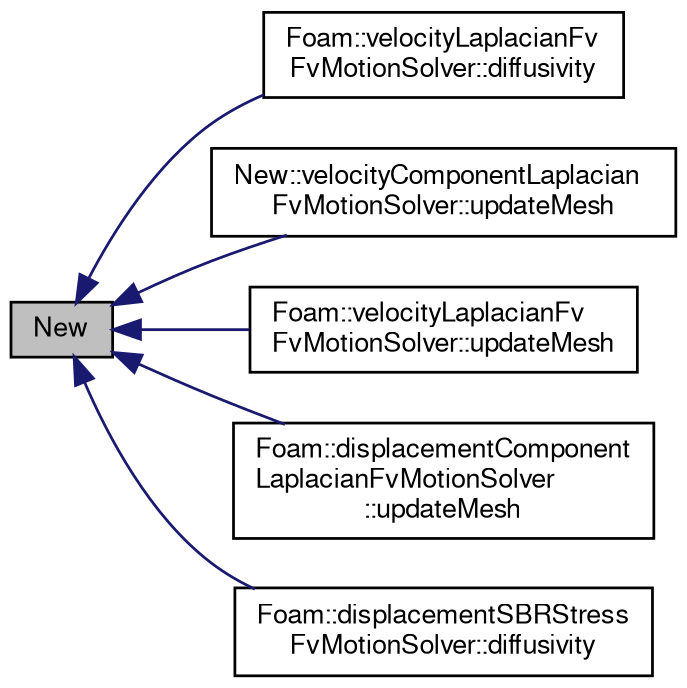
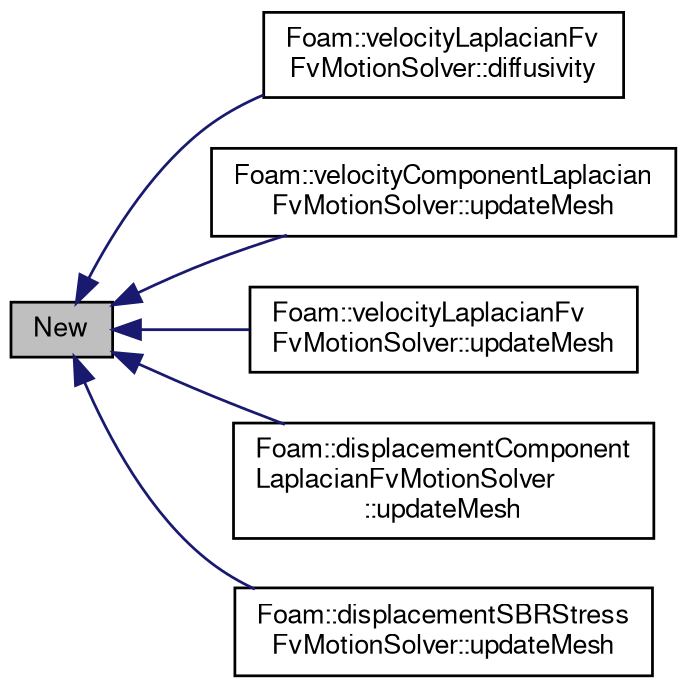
(444, 192) -> (444, 192)
(444, 632) -> (444, 632)
